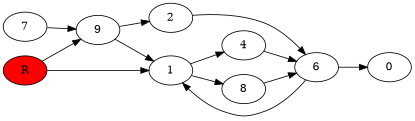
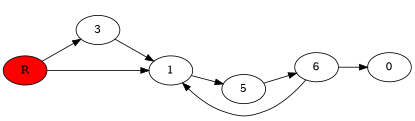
(171, 18) -> none
(25, 27) -> none
(98, 30) -> (98, 30)
(244, 45) -> none
(244, 89) -> (244, 89)
